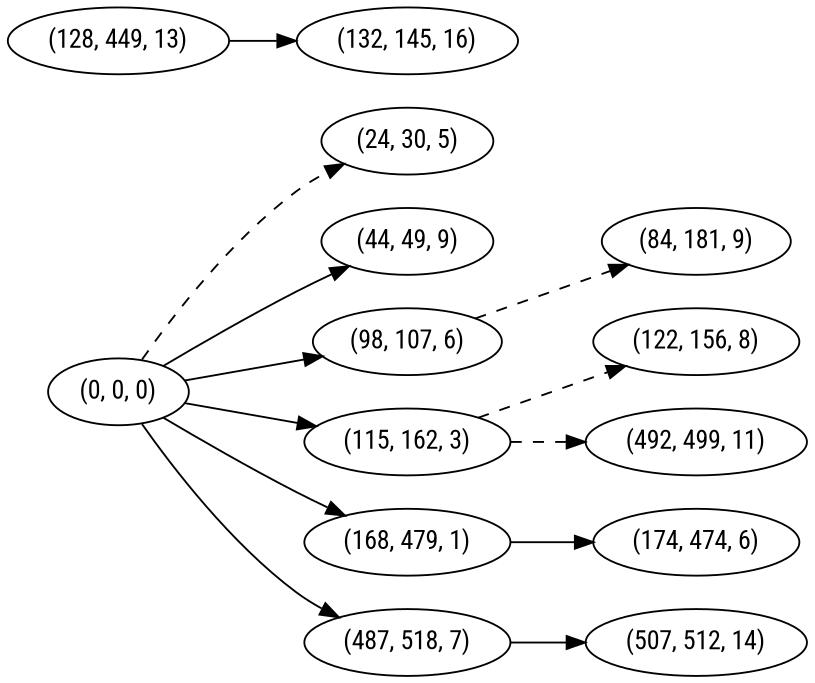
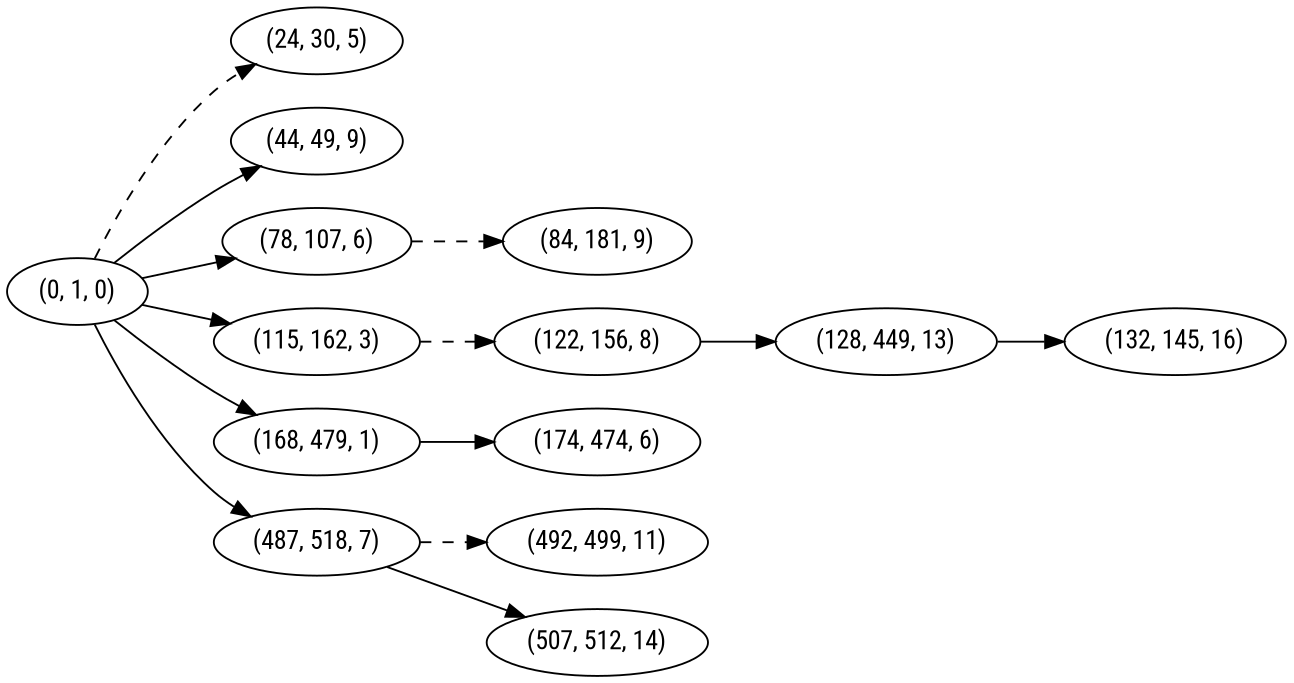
(407, 342) -> (317, 241)
none -> (729, 342)
(118, 392) -> (77, 292)
(539, 442) -> (444, 542)
